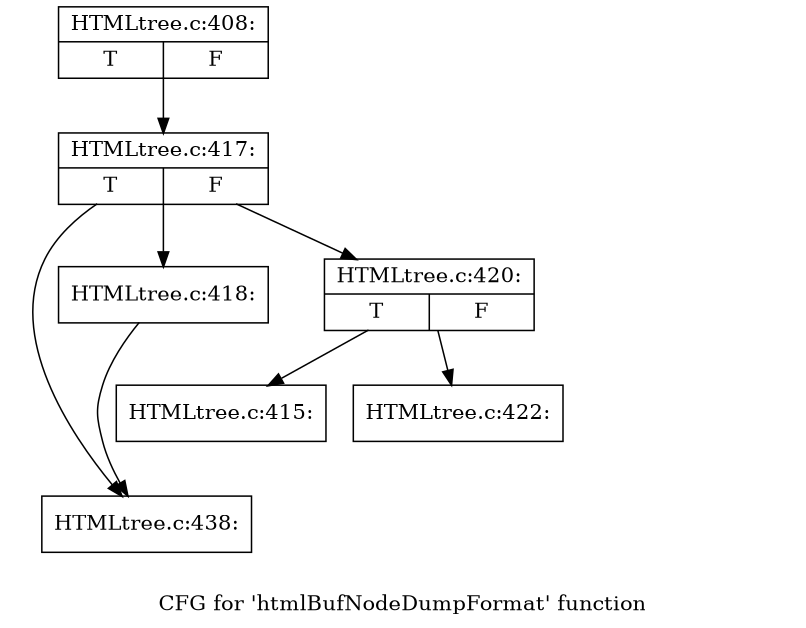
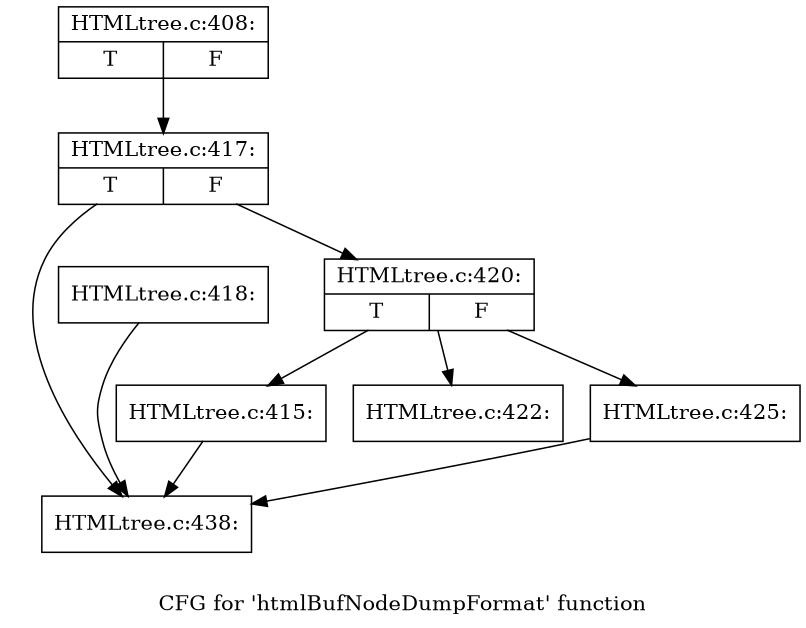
(163, 228) -> none
none -> (695, 413)
none -> (188, 463)
